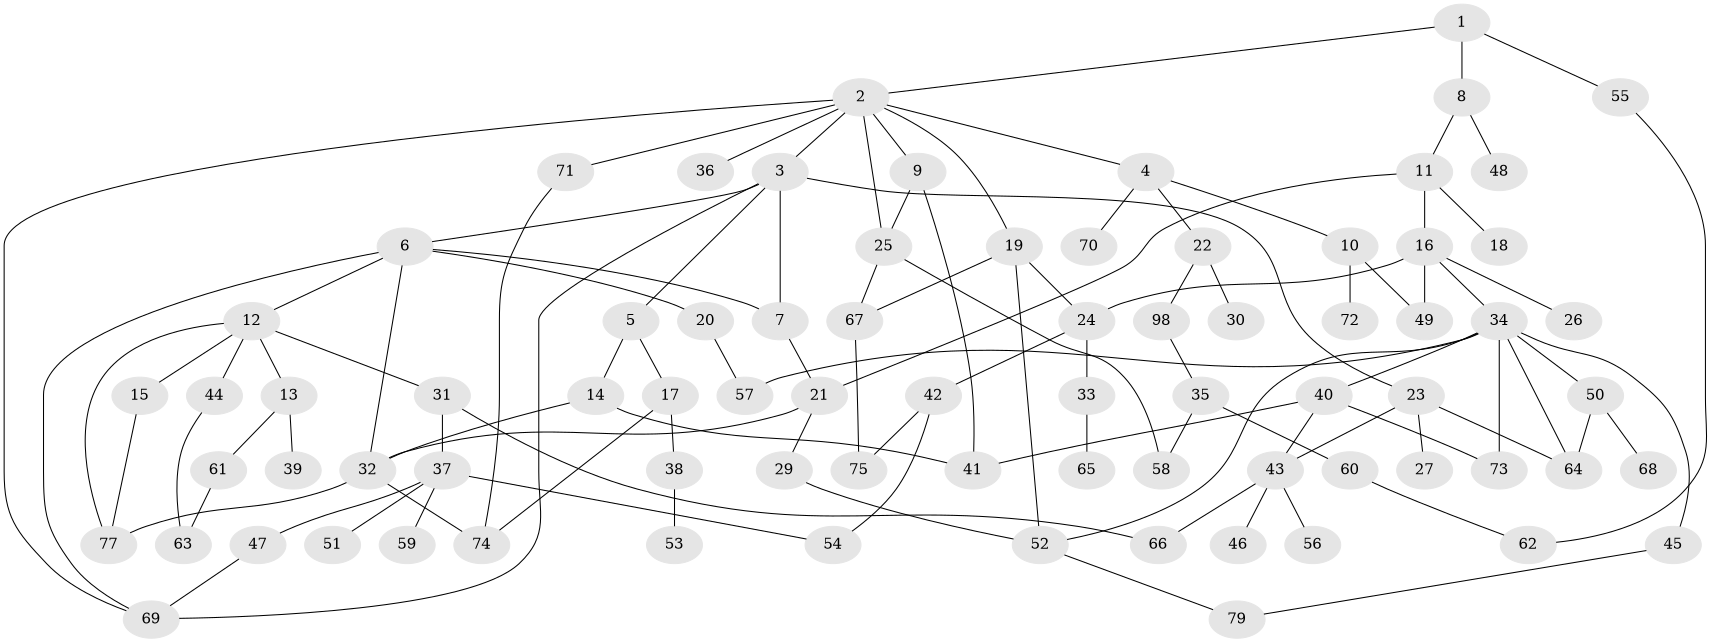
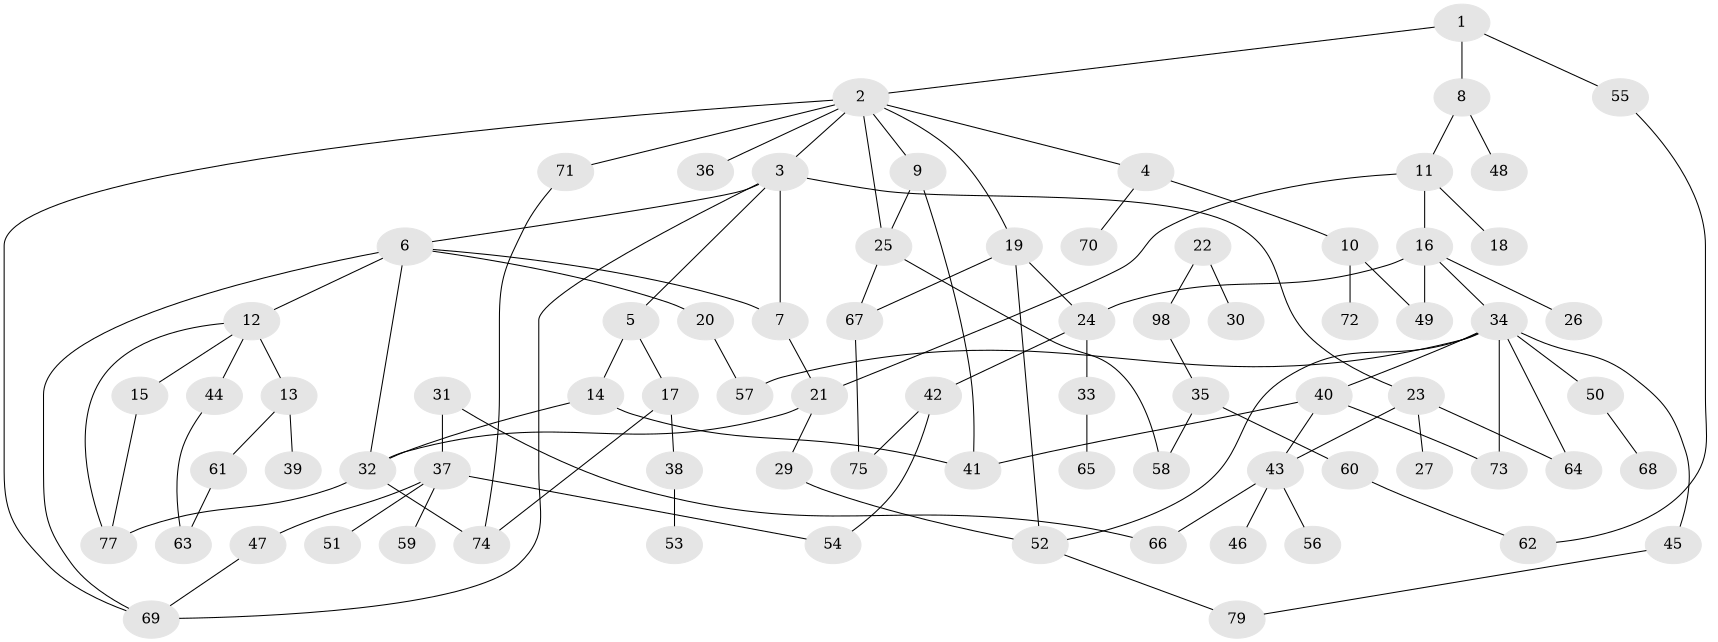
(1166, 199) -> none
(347, 358) -> none
(1585, 433) -> none
